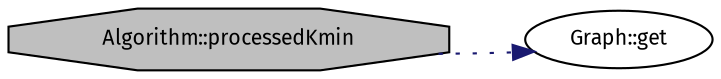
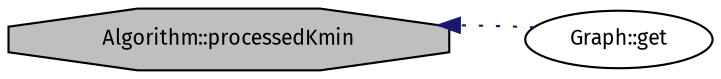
(476, 53) -> (497, 26)
